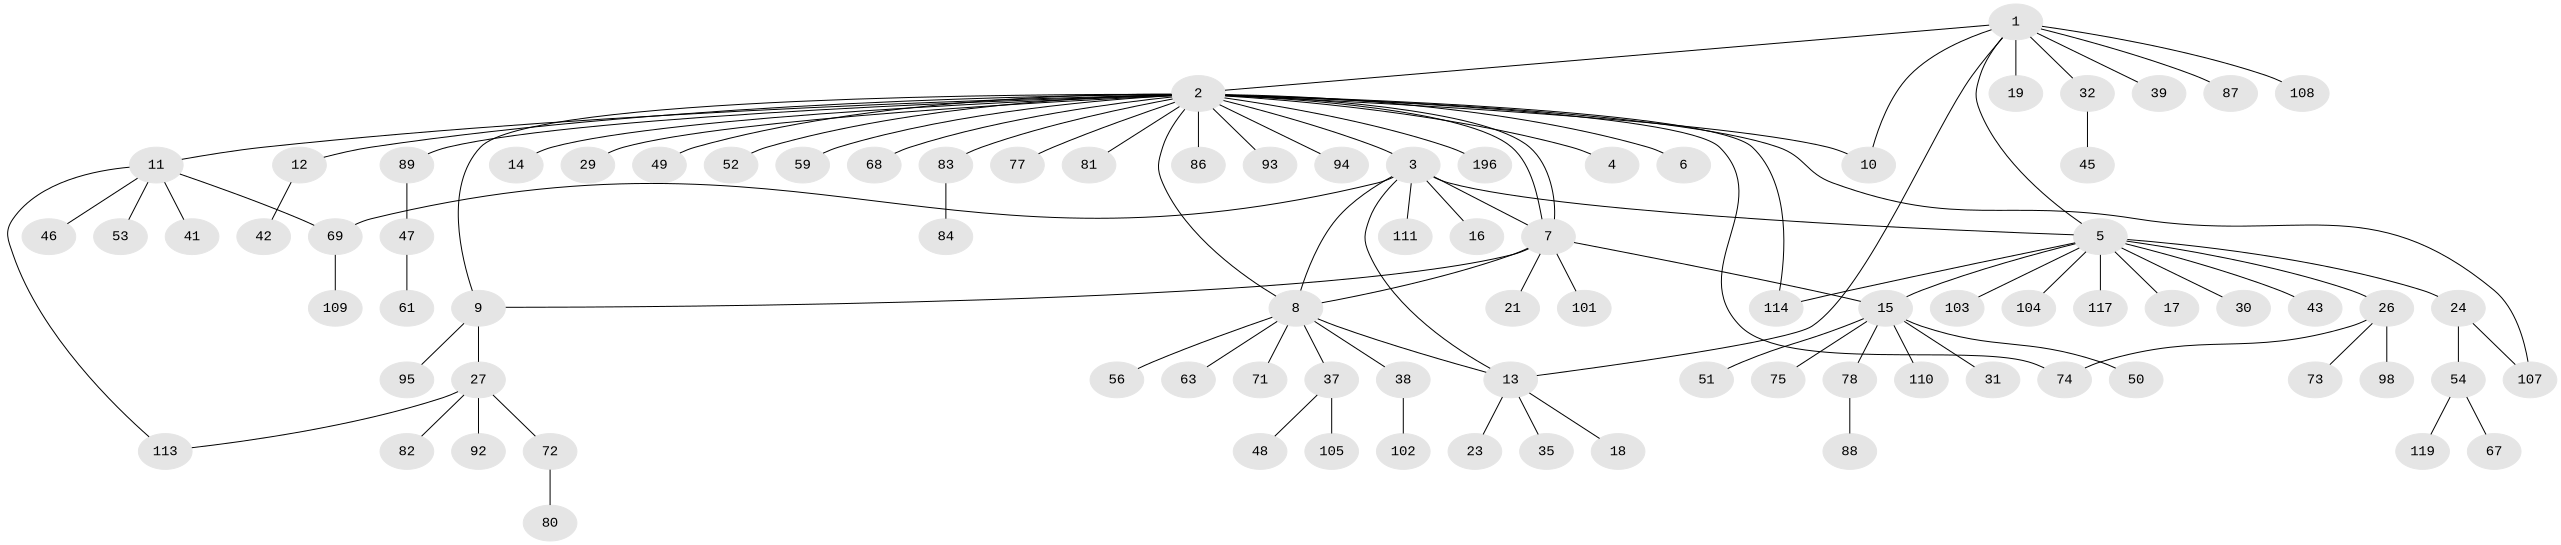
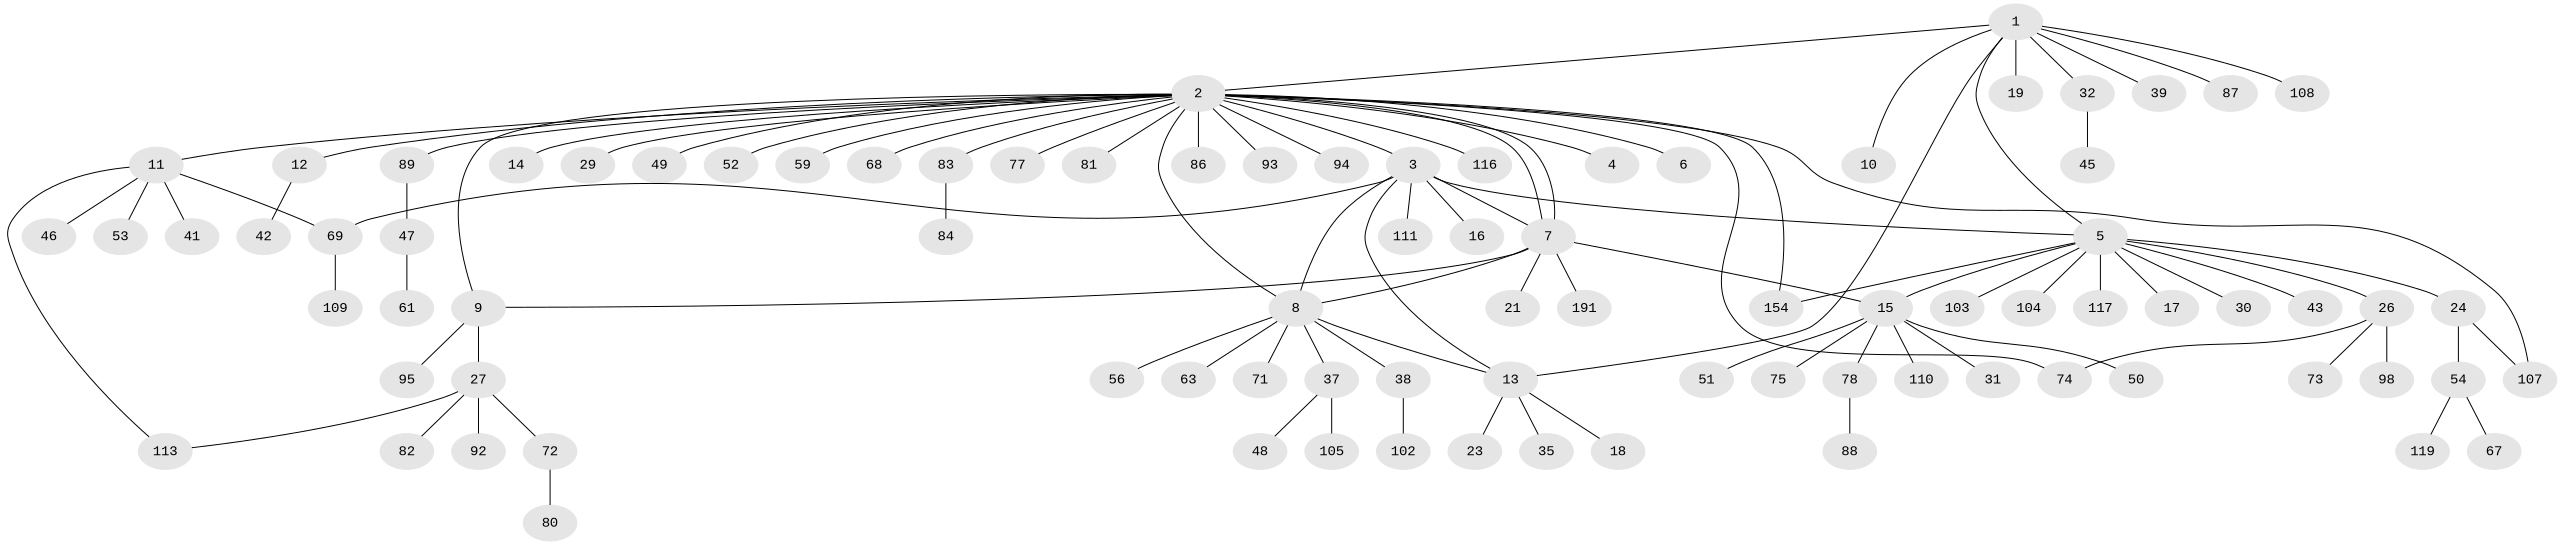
(1538, 114) -> none
(1485, 165) -> (1485, 165)
(1584, 308) -> (1584, 308)
(1776, 308) -> (1776, 308)
